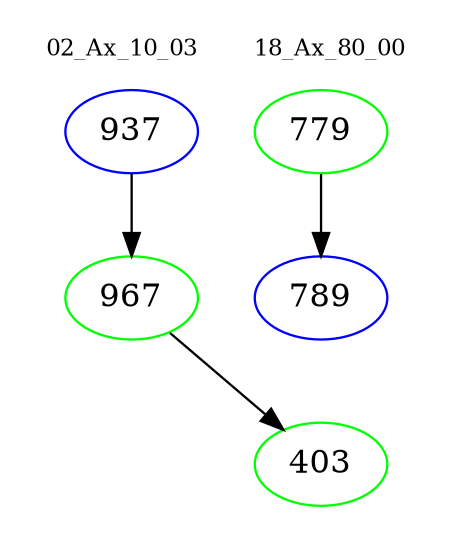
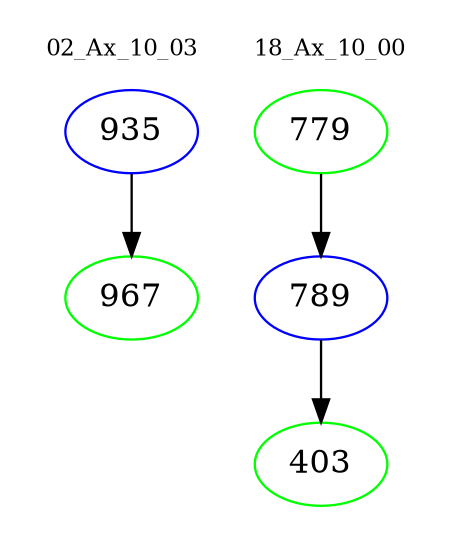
(330, 50) -> (330, 50)
(132, 132) -> (132, 132)
(218, 374) -> (321, 370)
